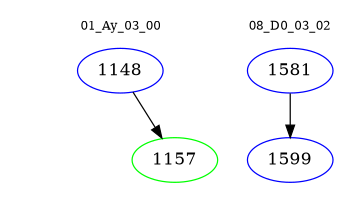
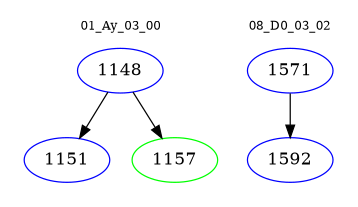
(290, 71) -> (290, 71)
none -> (67, 160)
(290, 160) -> (290, 160)
